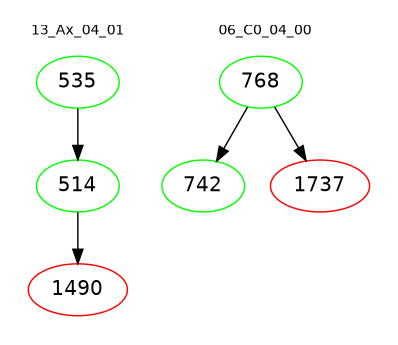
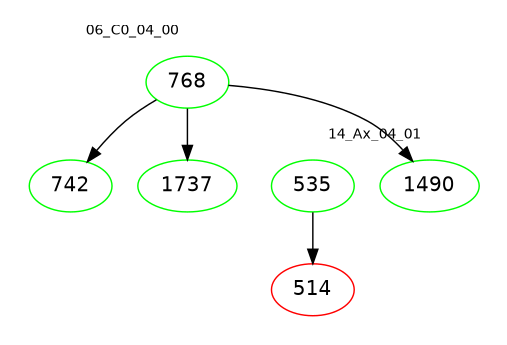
(78, 31) -> (375, 135)
(78, 186) -> (313, 290)
(320, 186) -> (187, 186)
(78, 231) -> (322, 102)
(78, 290) -> (430, 186)
